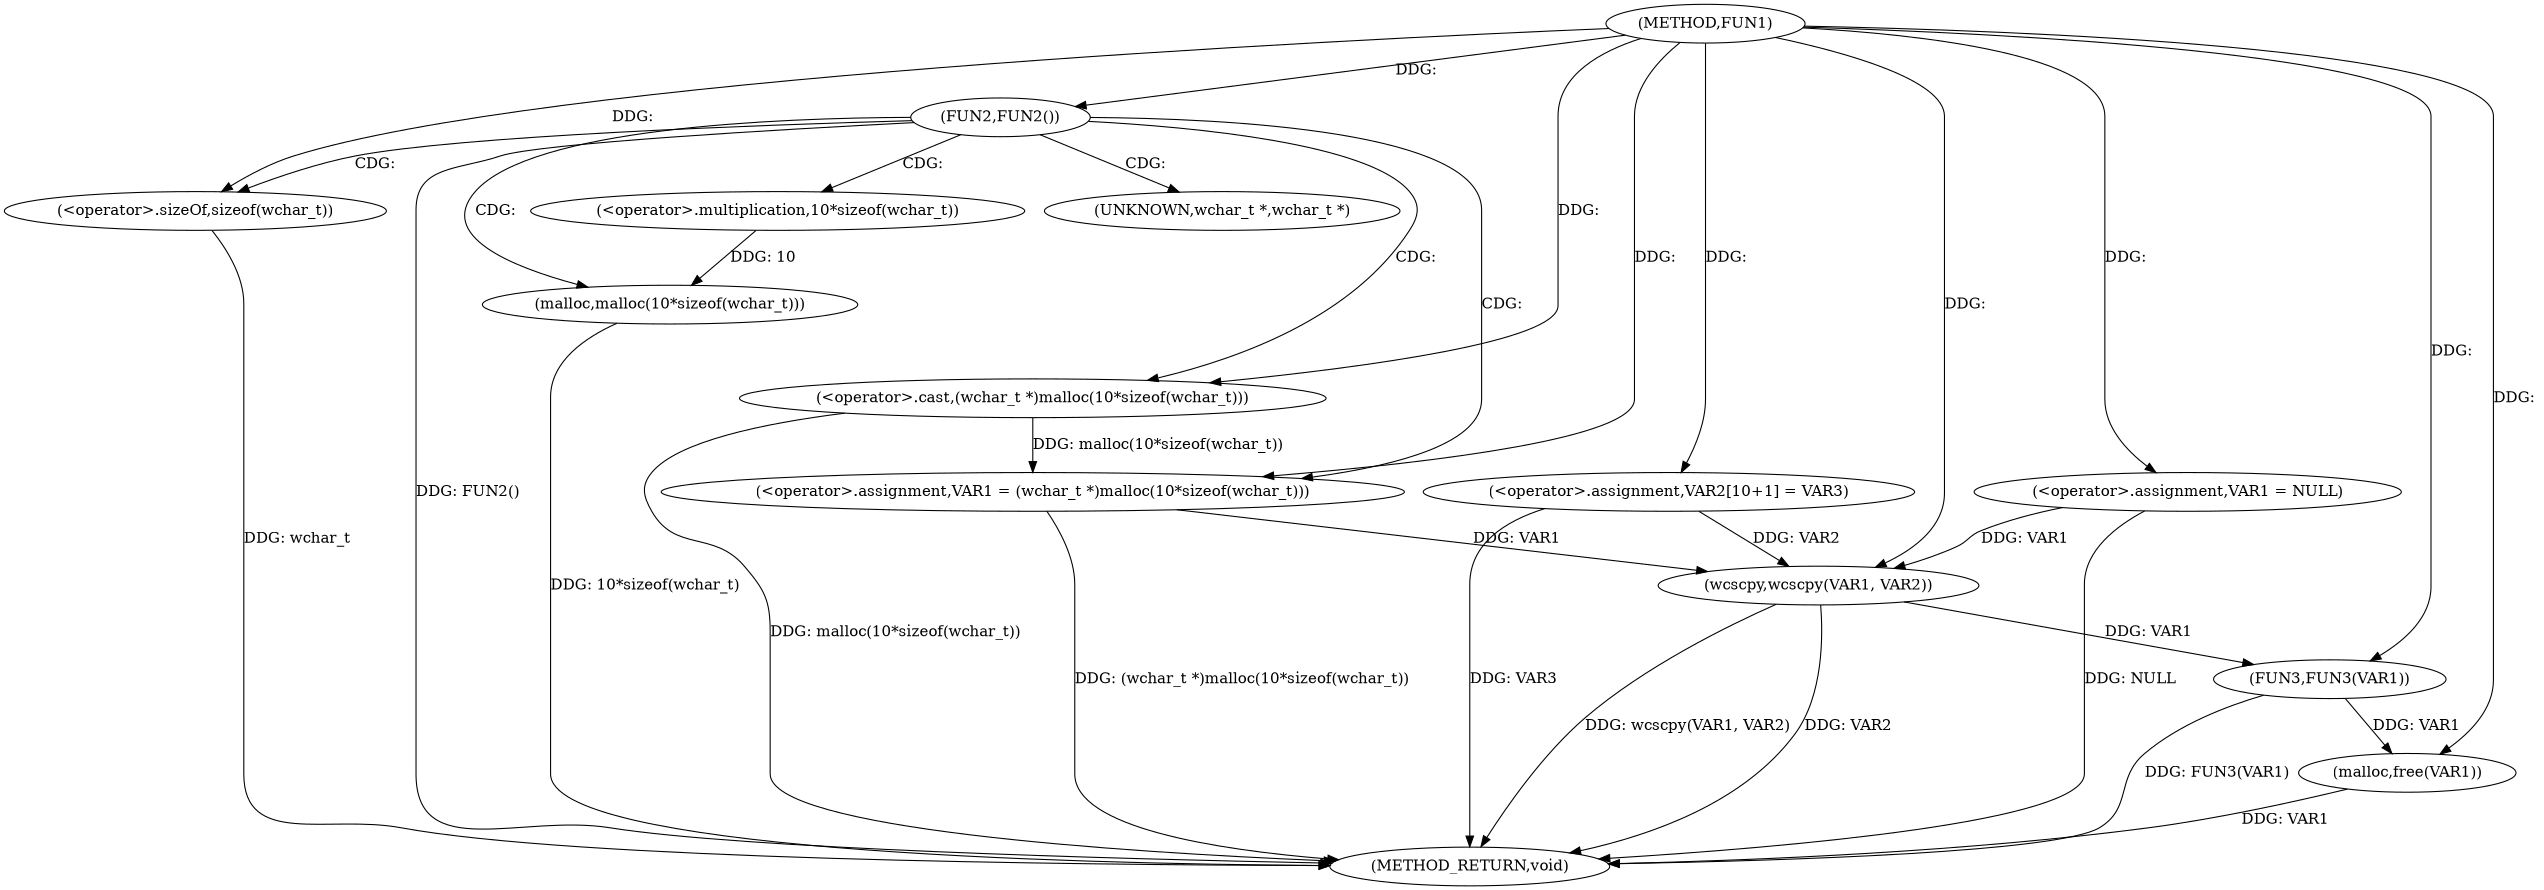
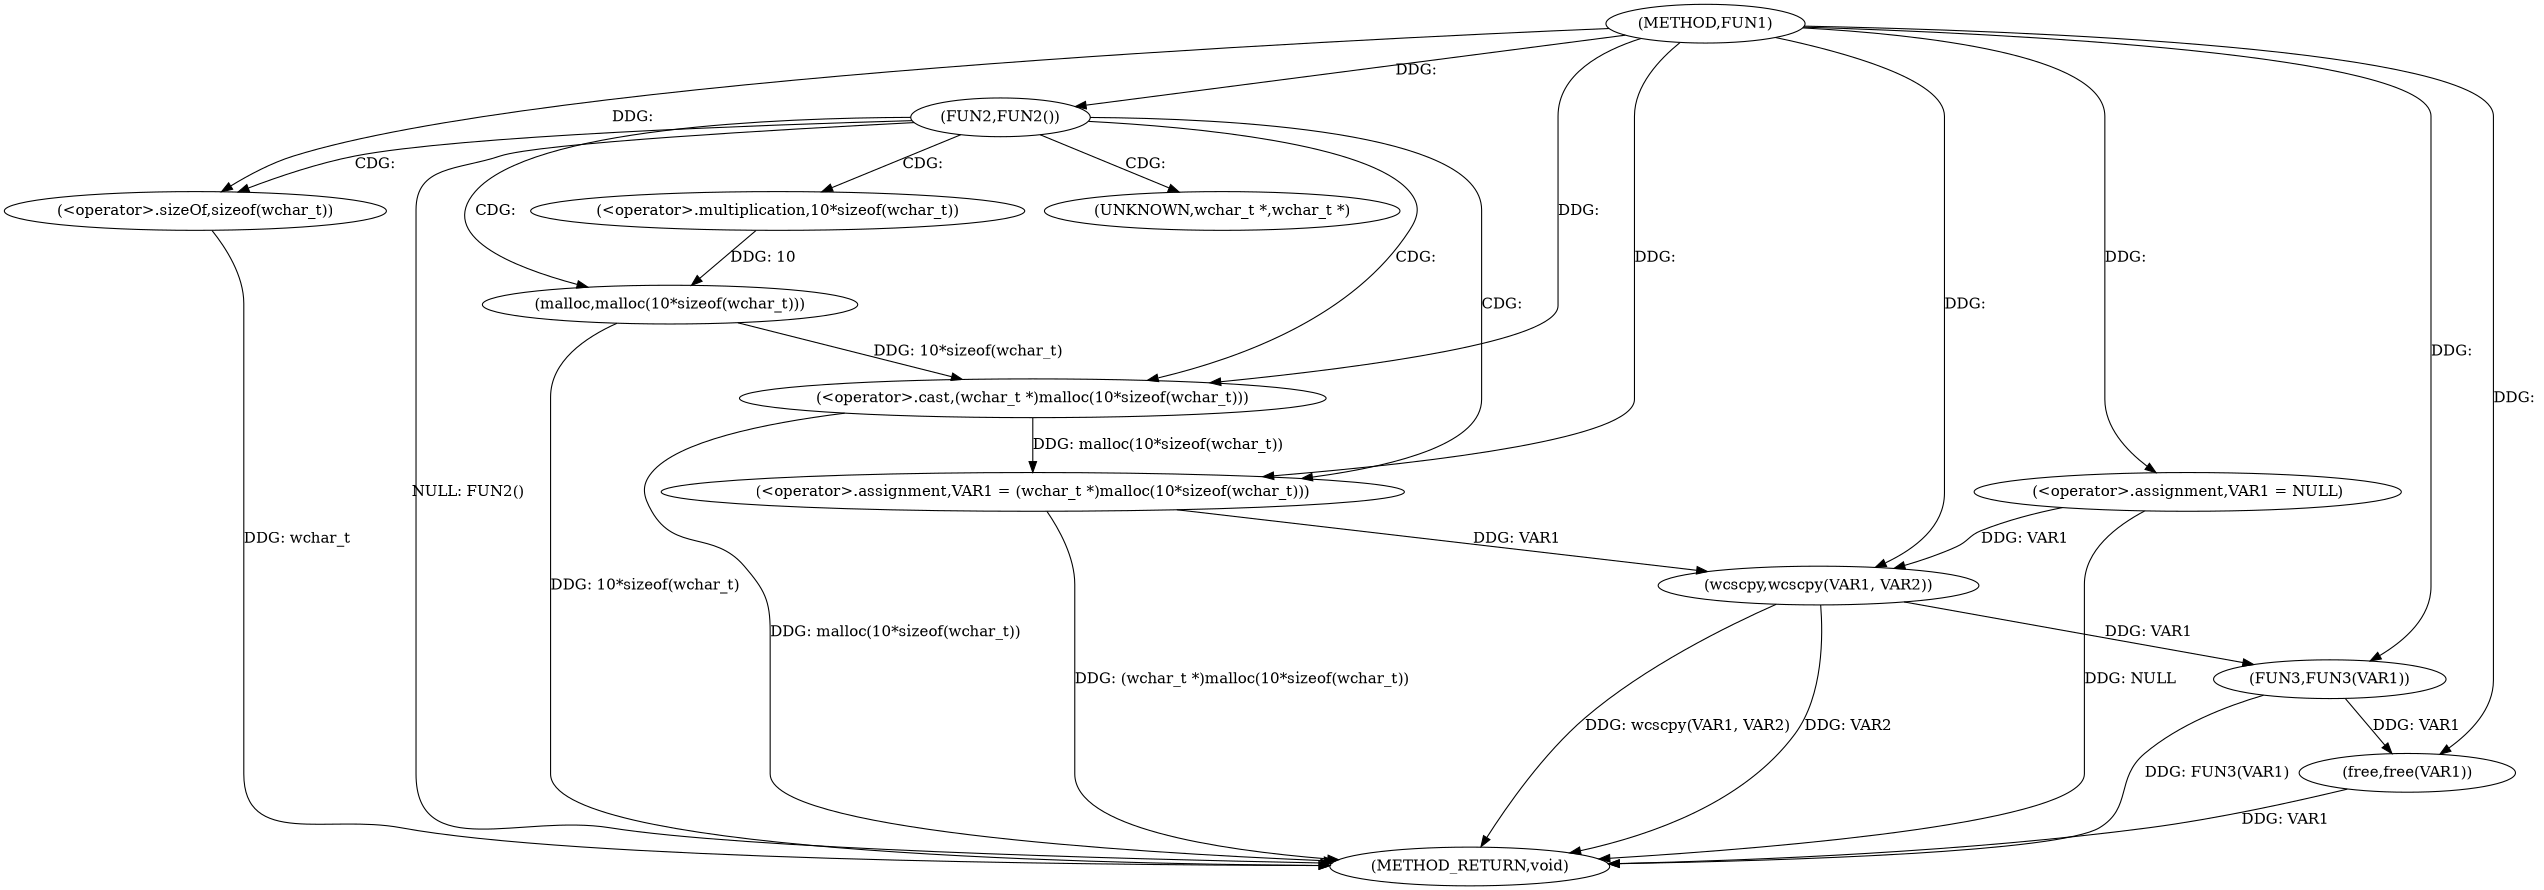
none -> (845, 350)
(468, 492) -> (468, 492)
(1669, 492) -> none
(2407, 773) -> (2407, 773)
